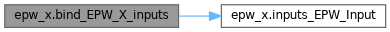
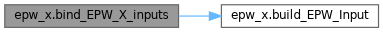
(304, 16) -> (300, 16)
